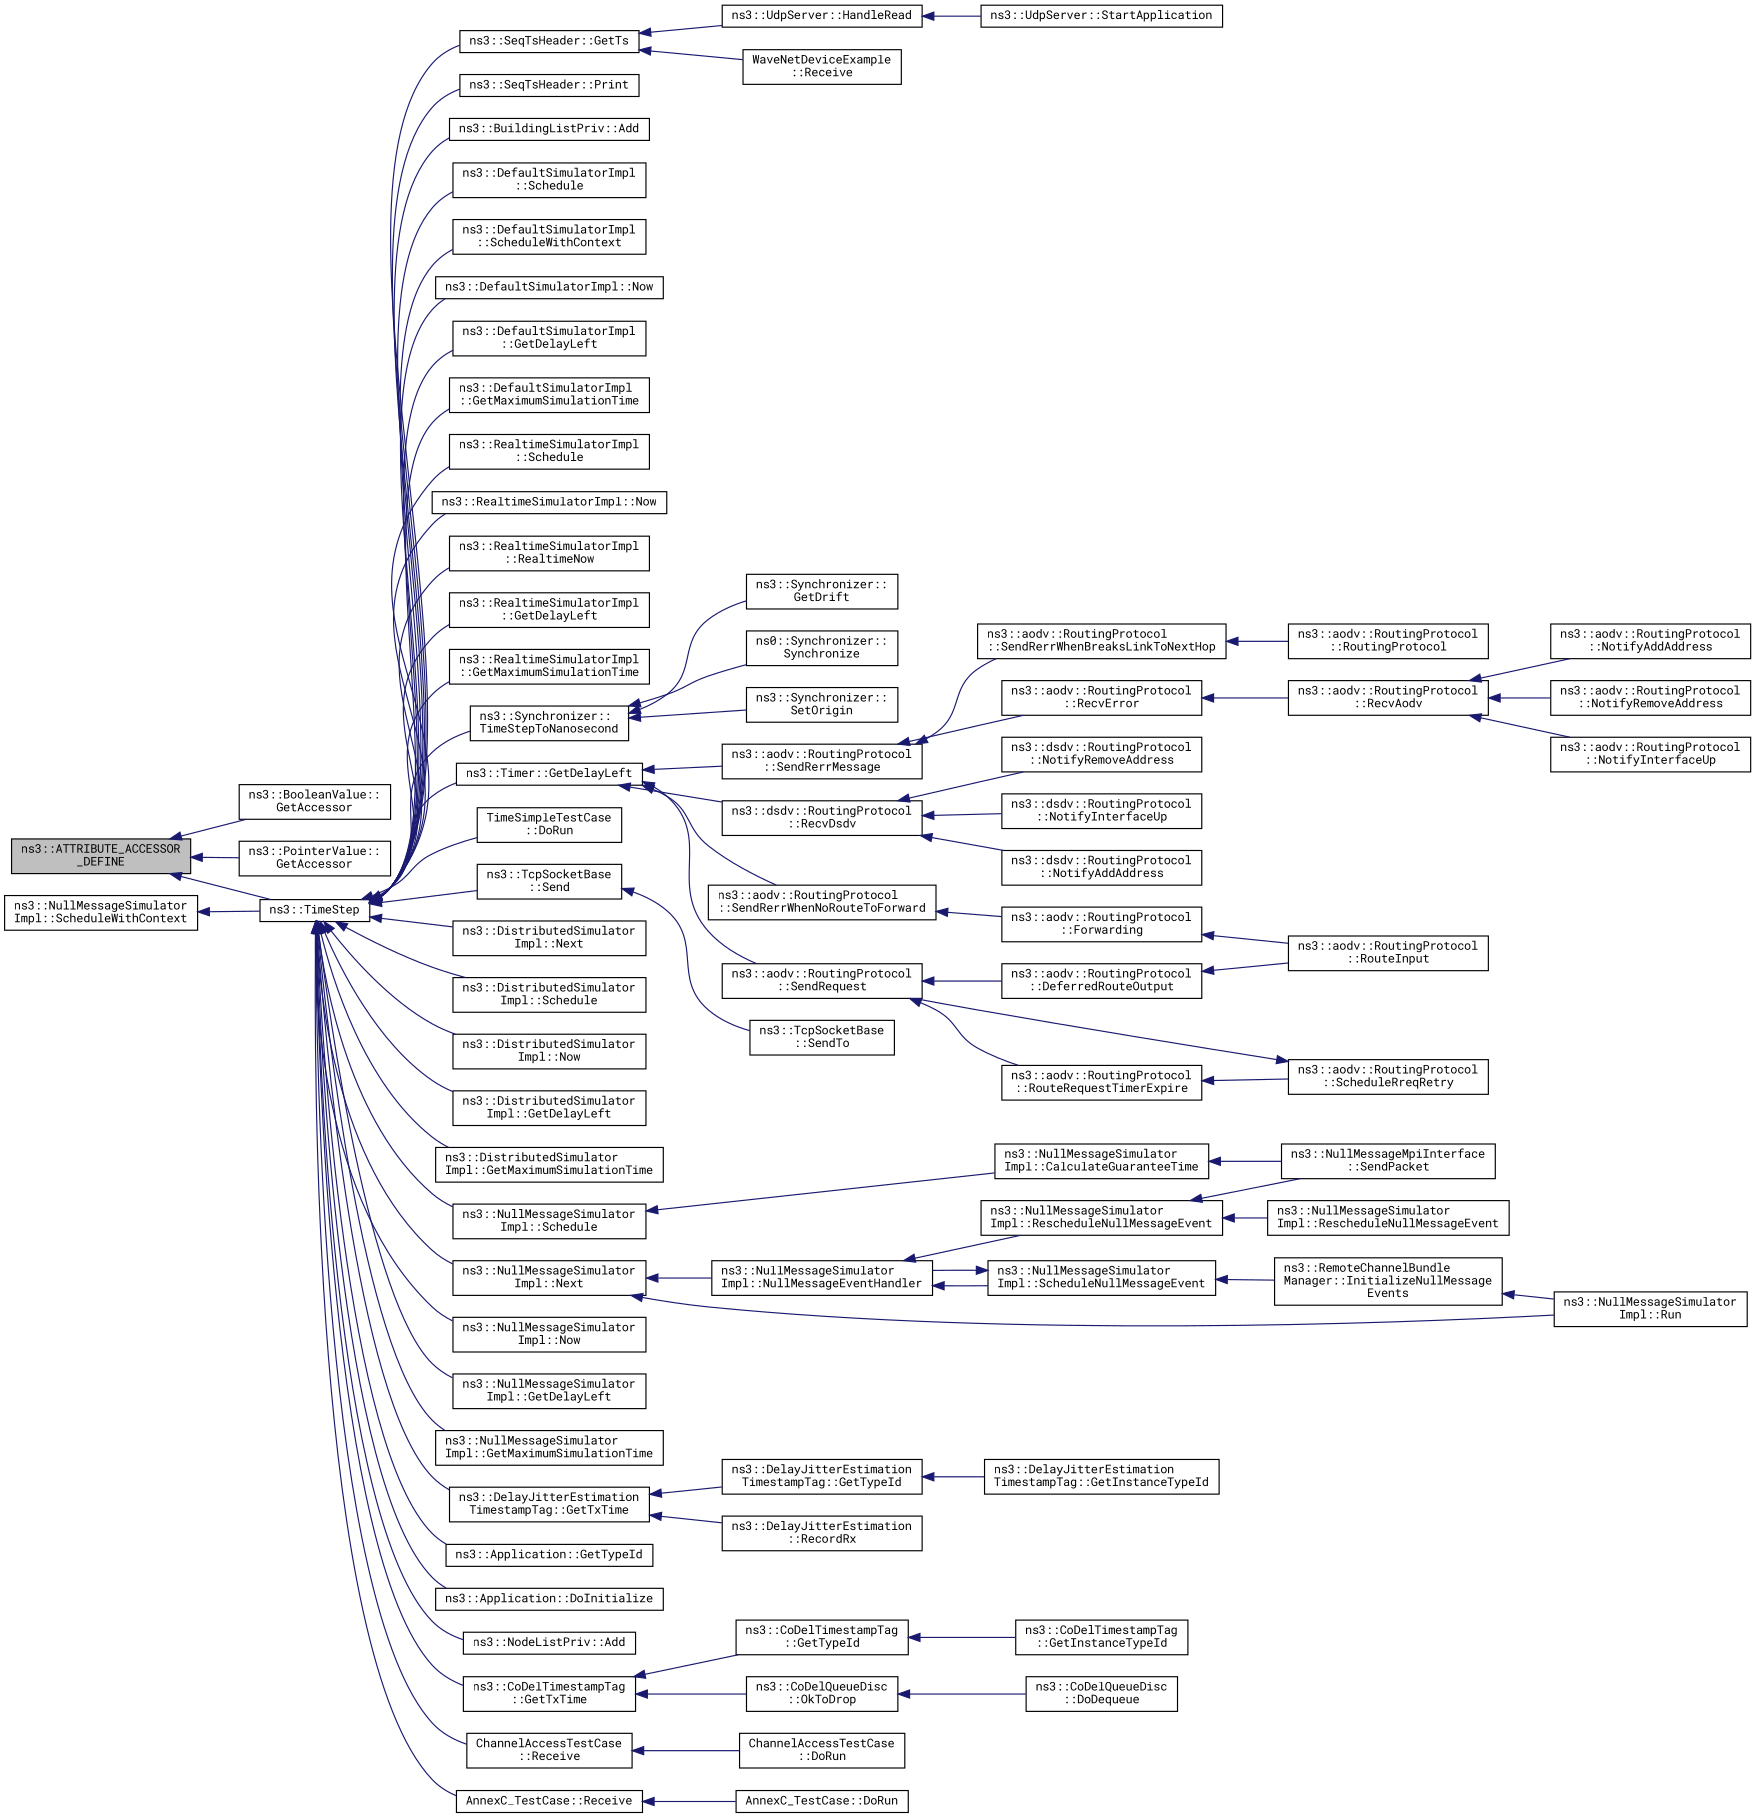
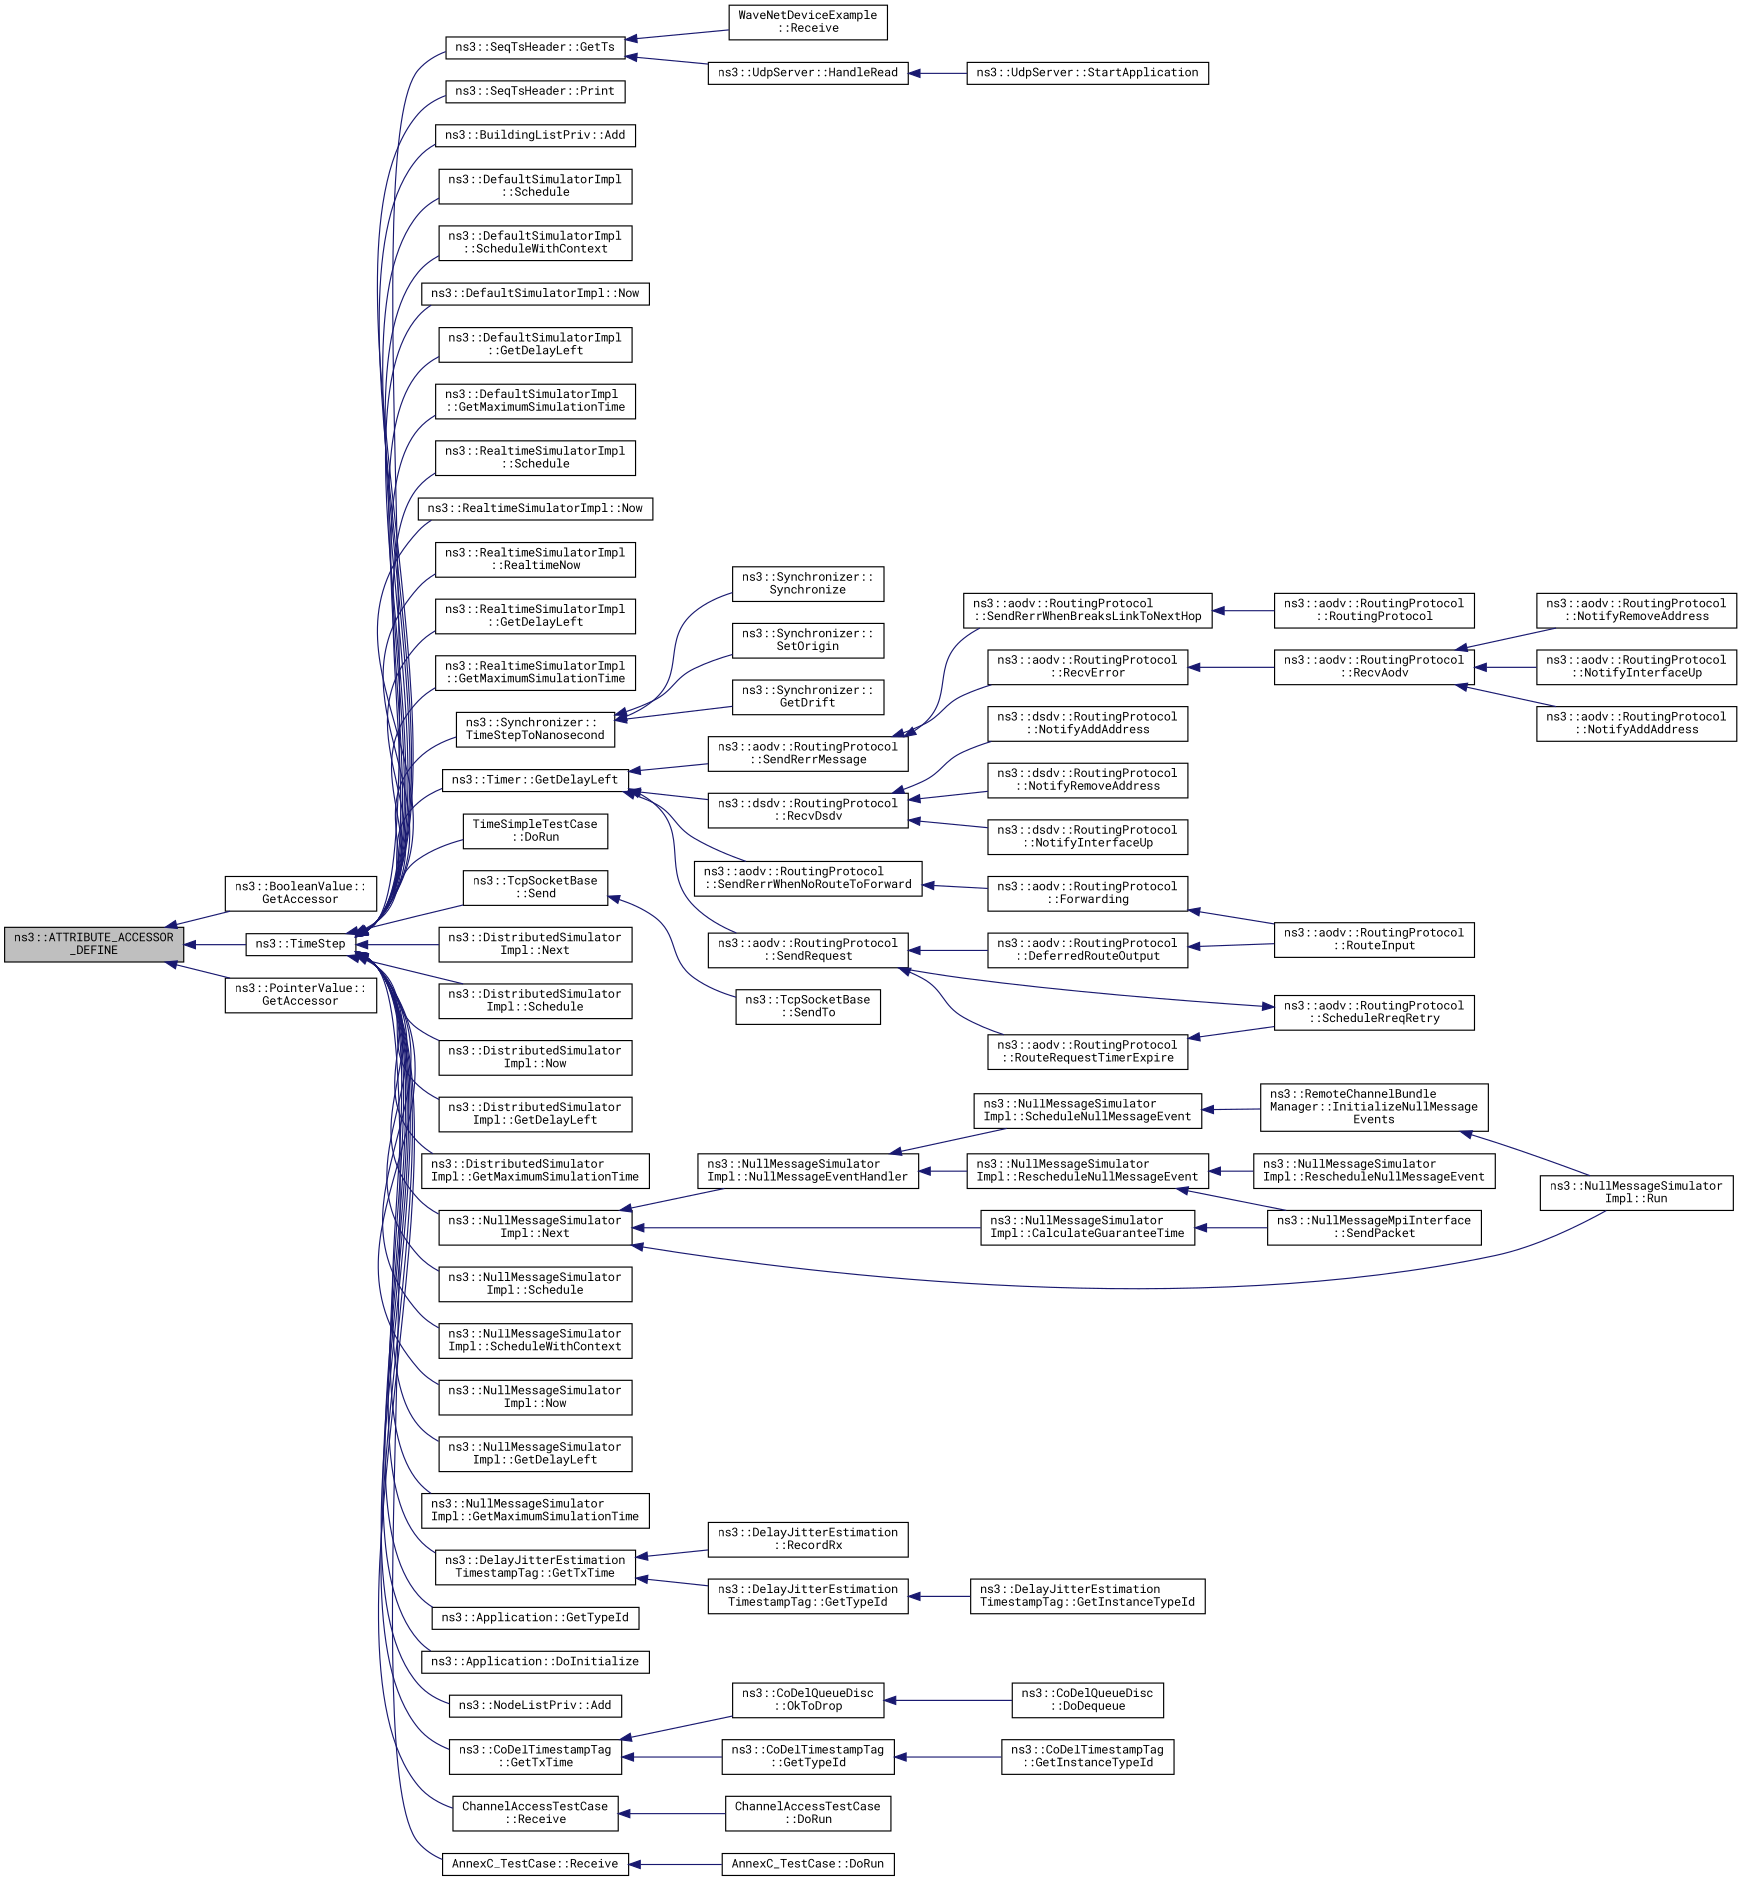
(822, 648) -> (808, 584)
(235, 911) -> (395, 1146)
(826, 1191) -> (812, 1228)
(954, 1270) -> none
